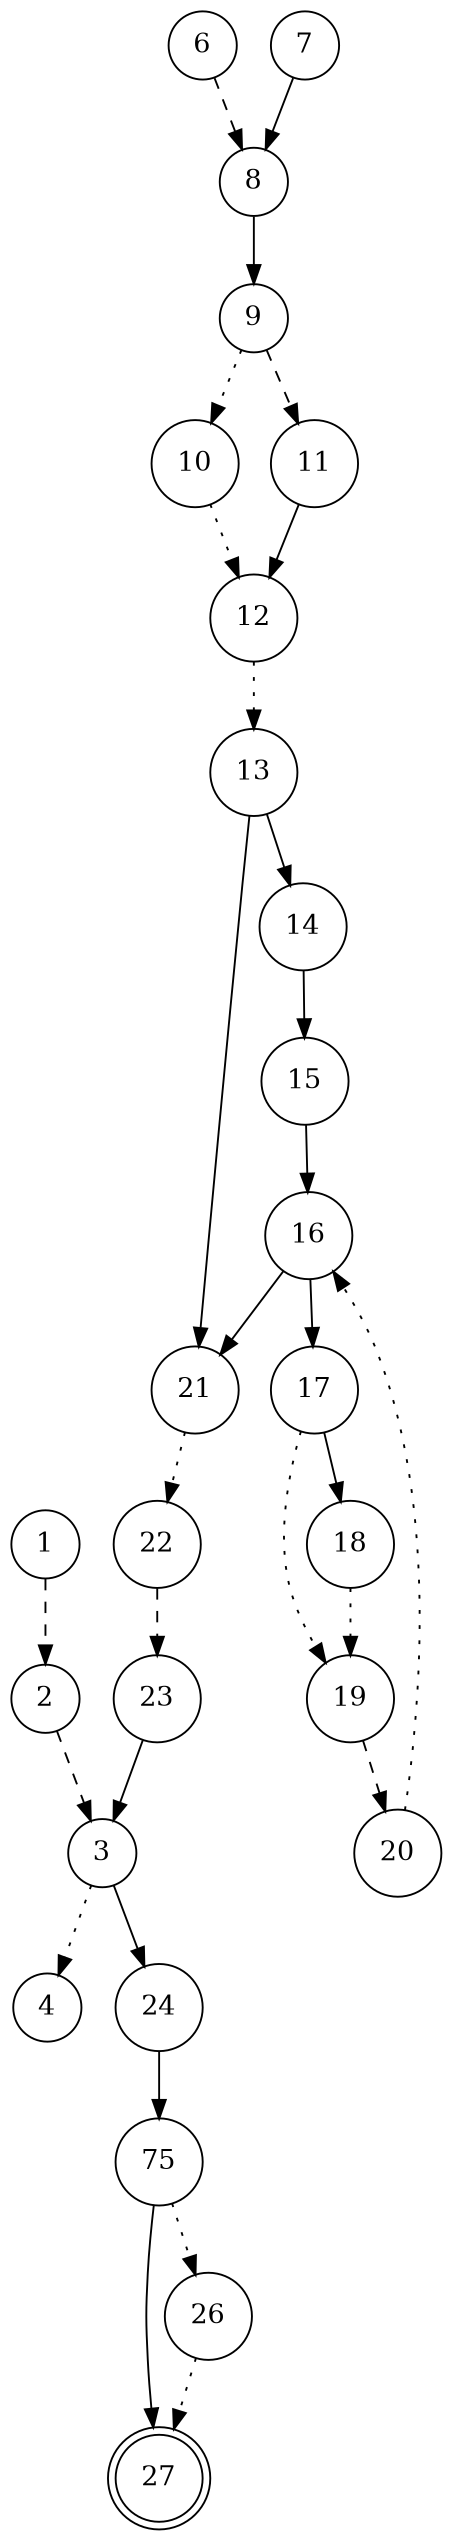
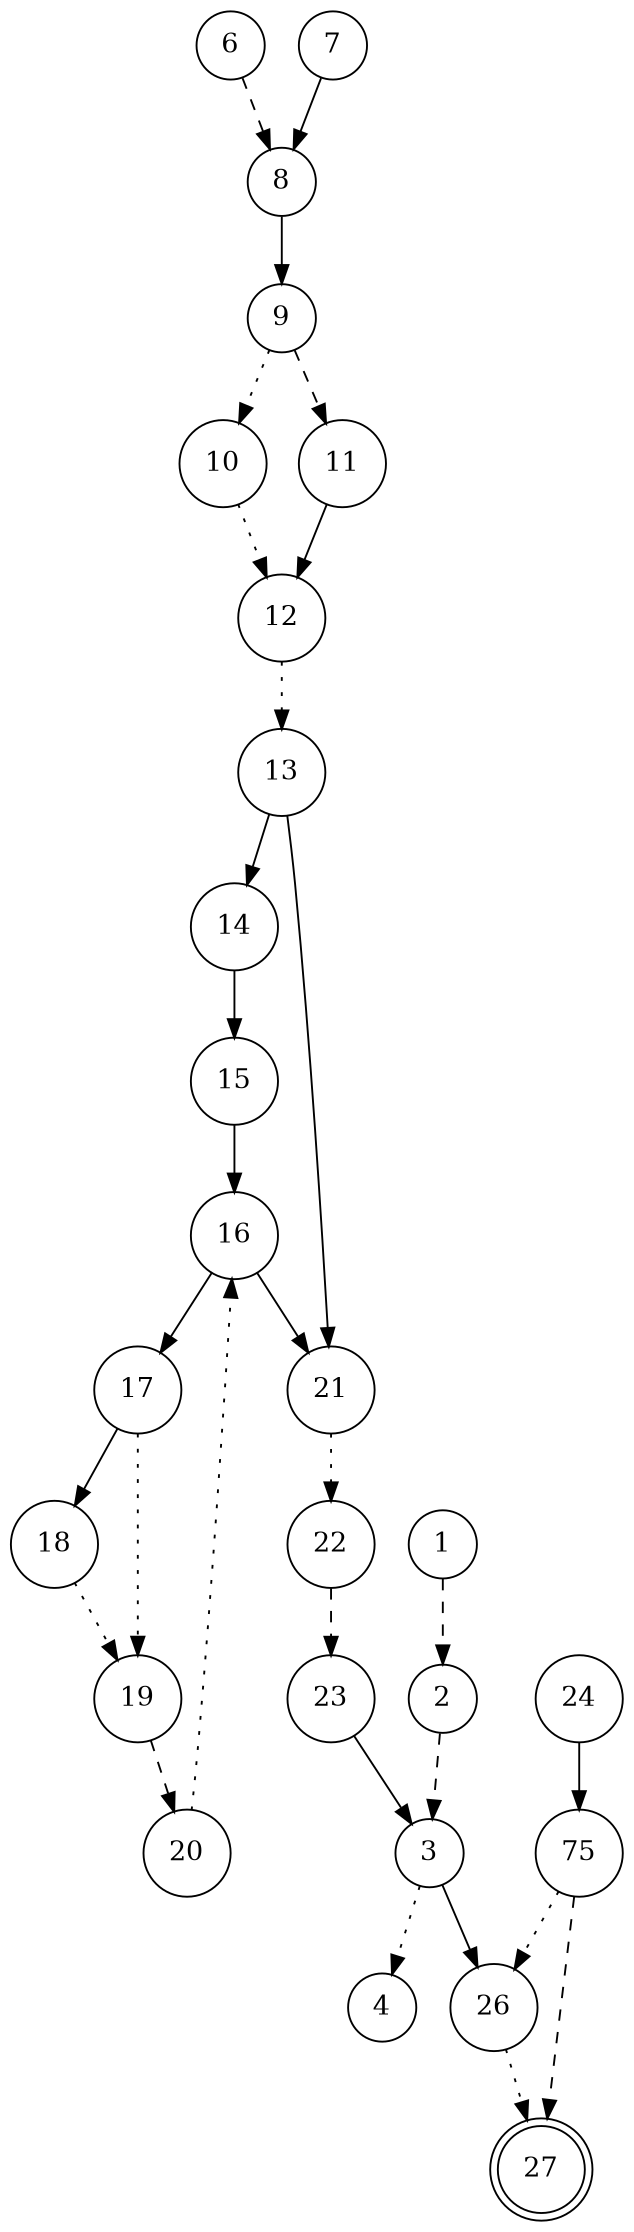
(126, 1917) -> (456, 1917)
(146, 2307) -> (562, 1998)
